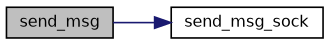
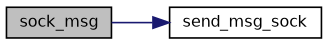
(60, 23) -> (59, 23)
